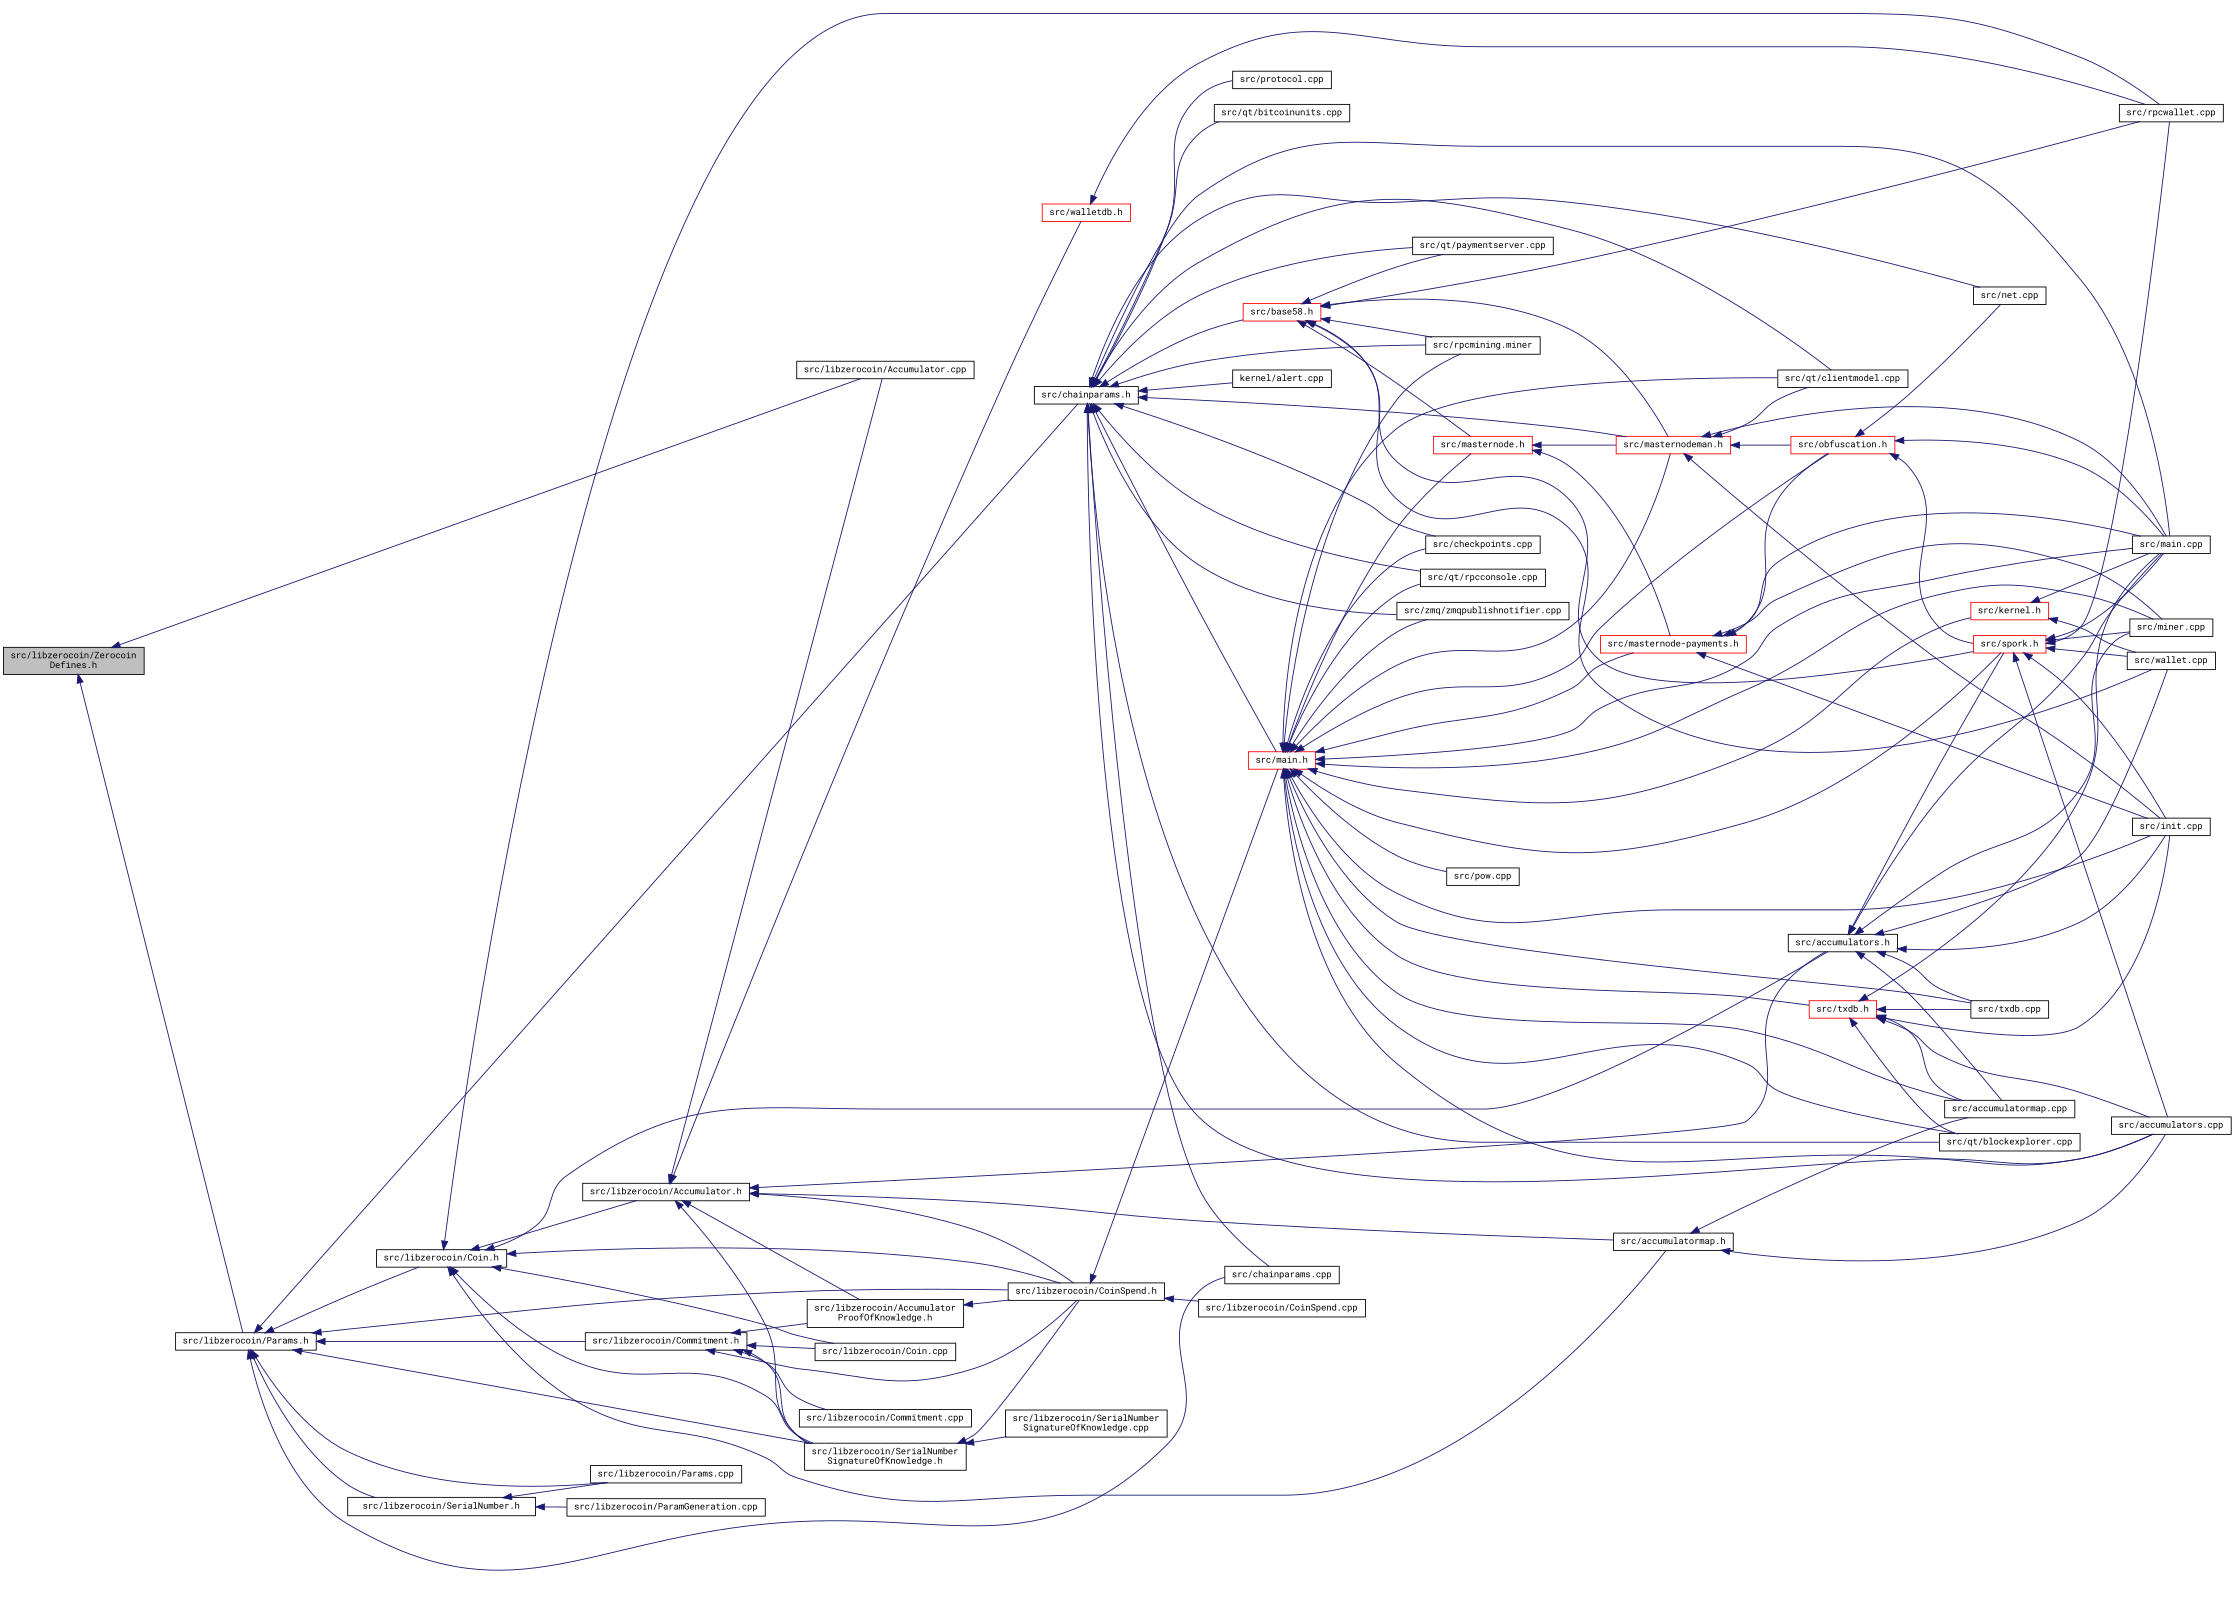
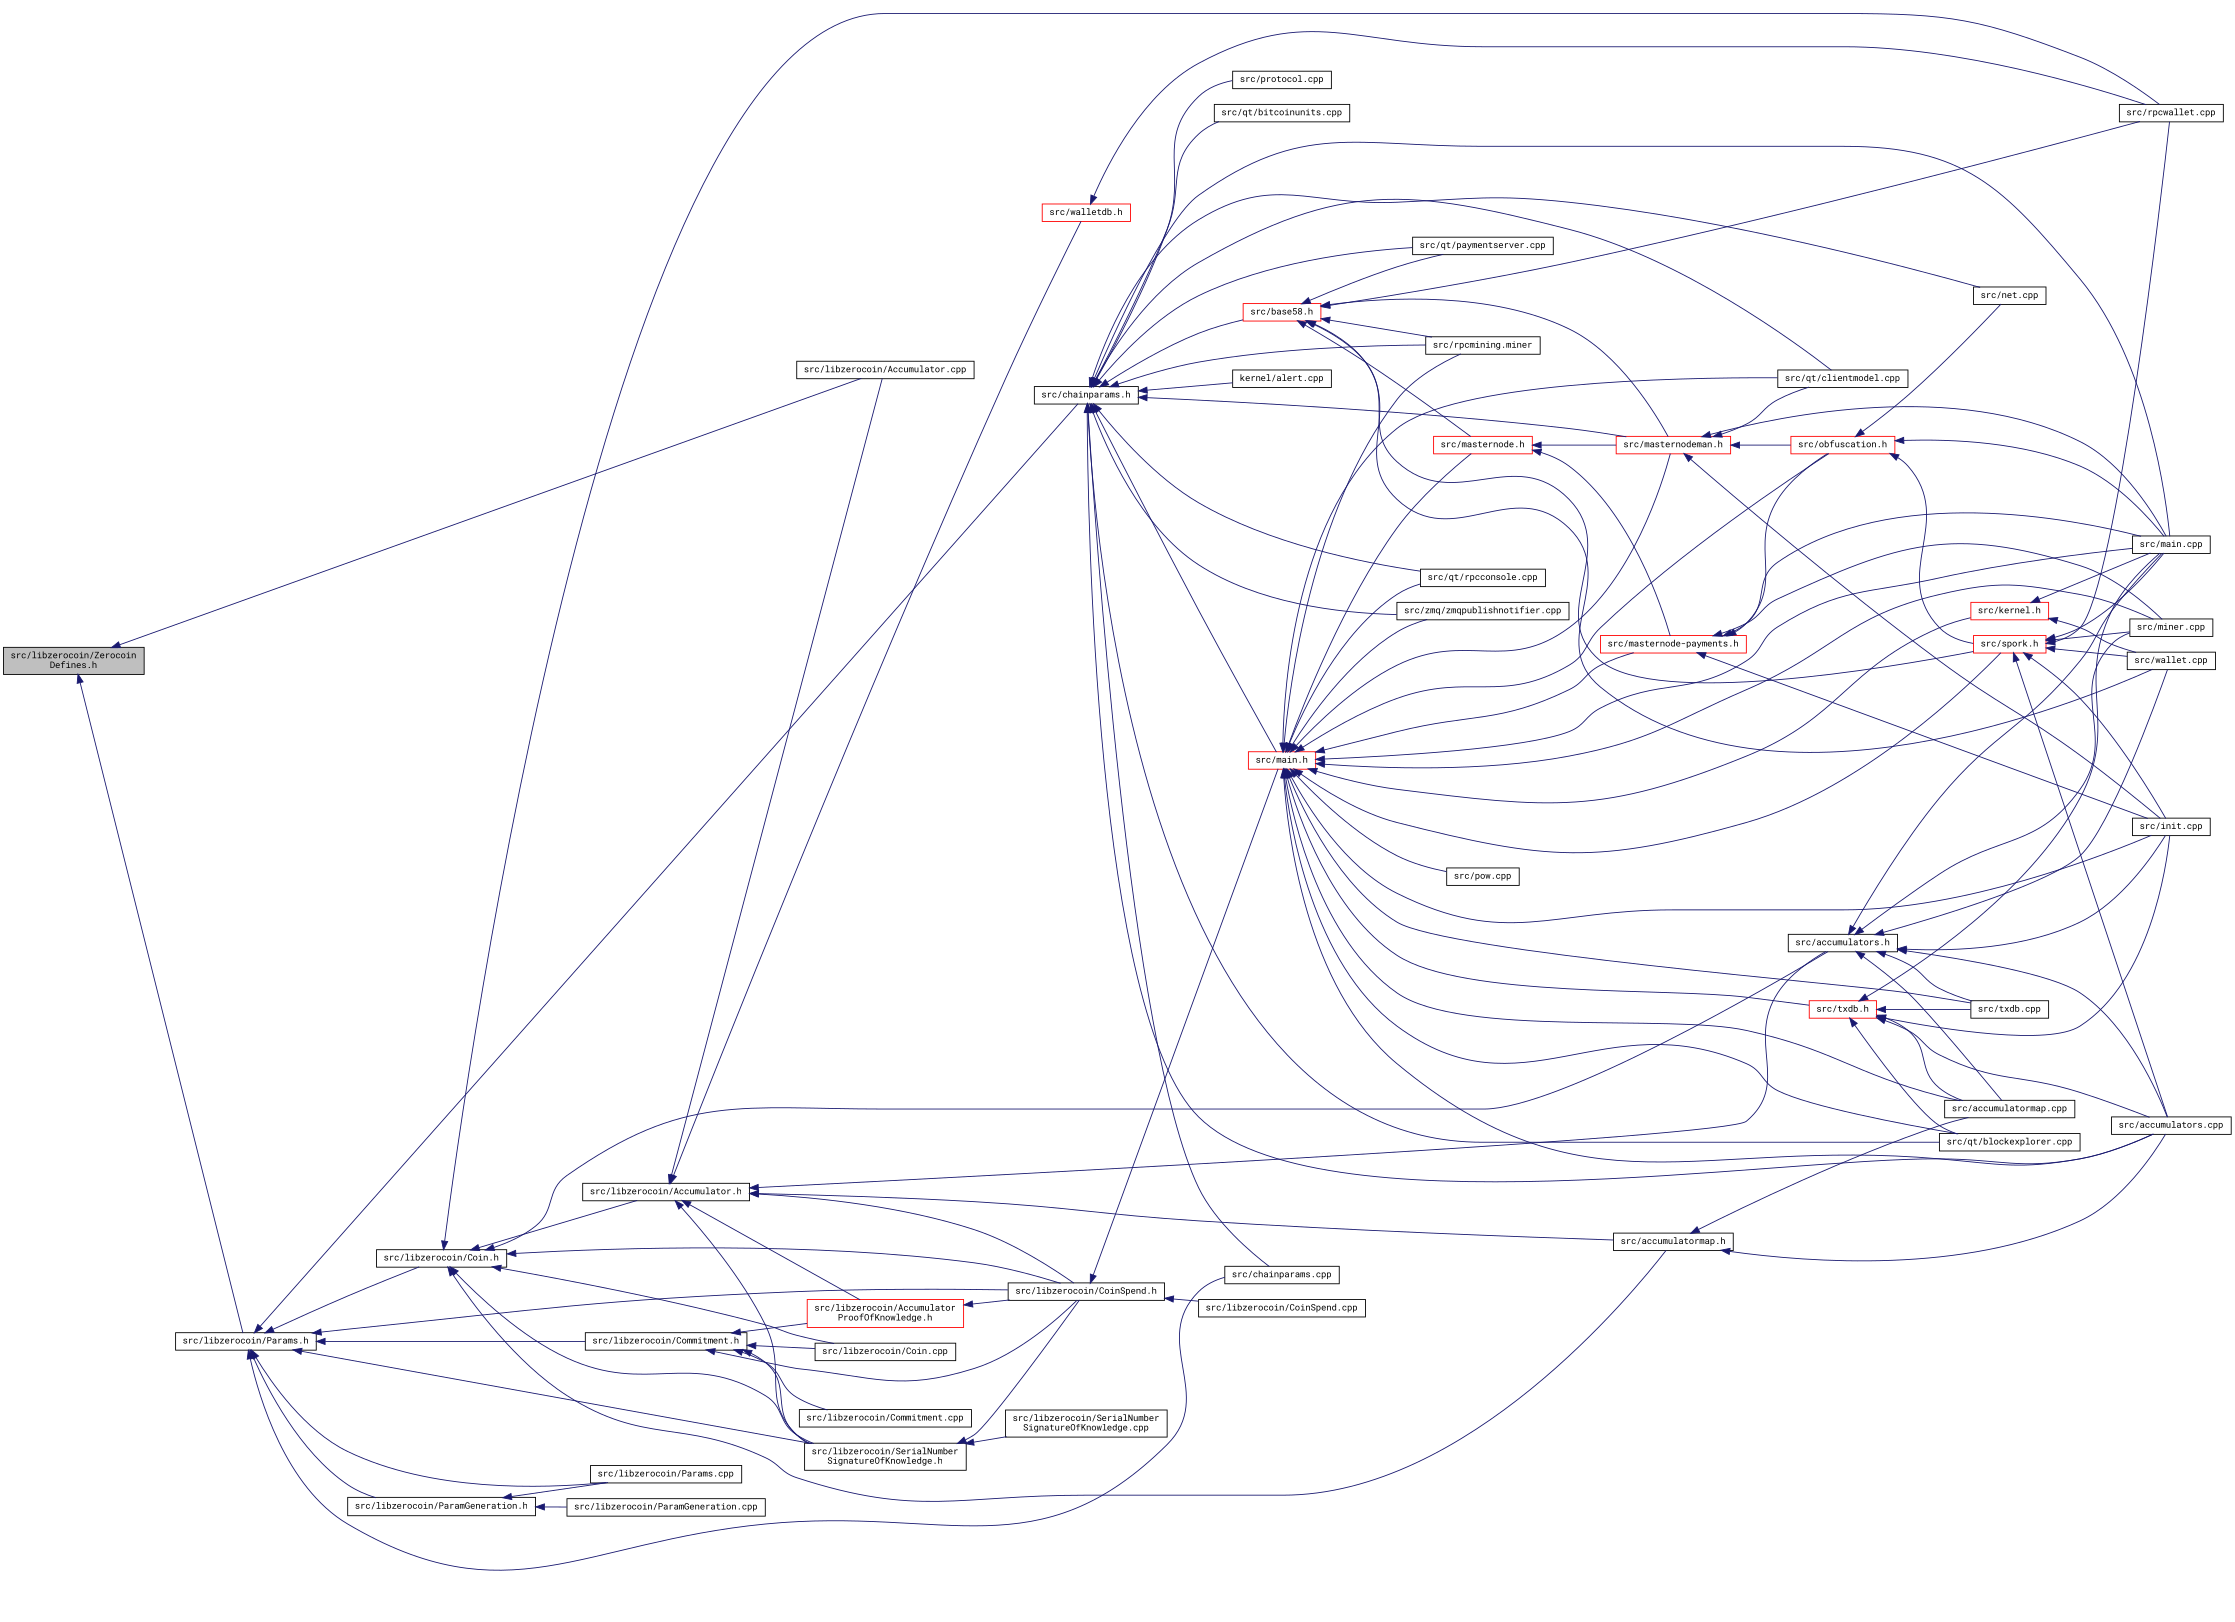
(1483, 545) -> none
(1926, 789) -> (2069, 987)
(885, 1313) -> (885, 1313)
(442, 1507) -> (442, 1507)
